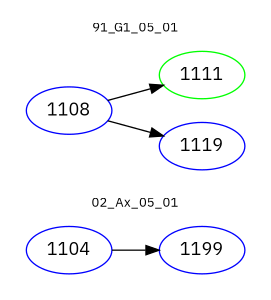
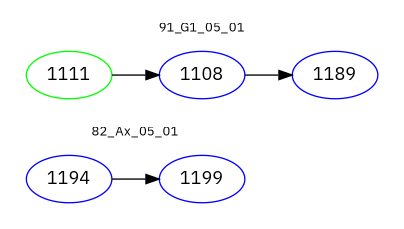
(129, 95) -> (129, 75)
(202, 146) -> (335, 75)
(136, 203) -> (136, 132)
(69, 250) -> (69, 179)
